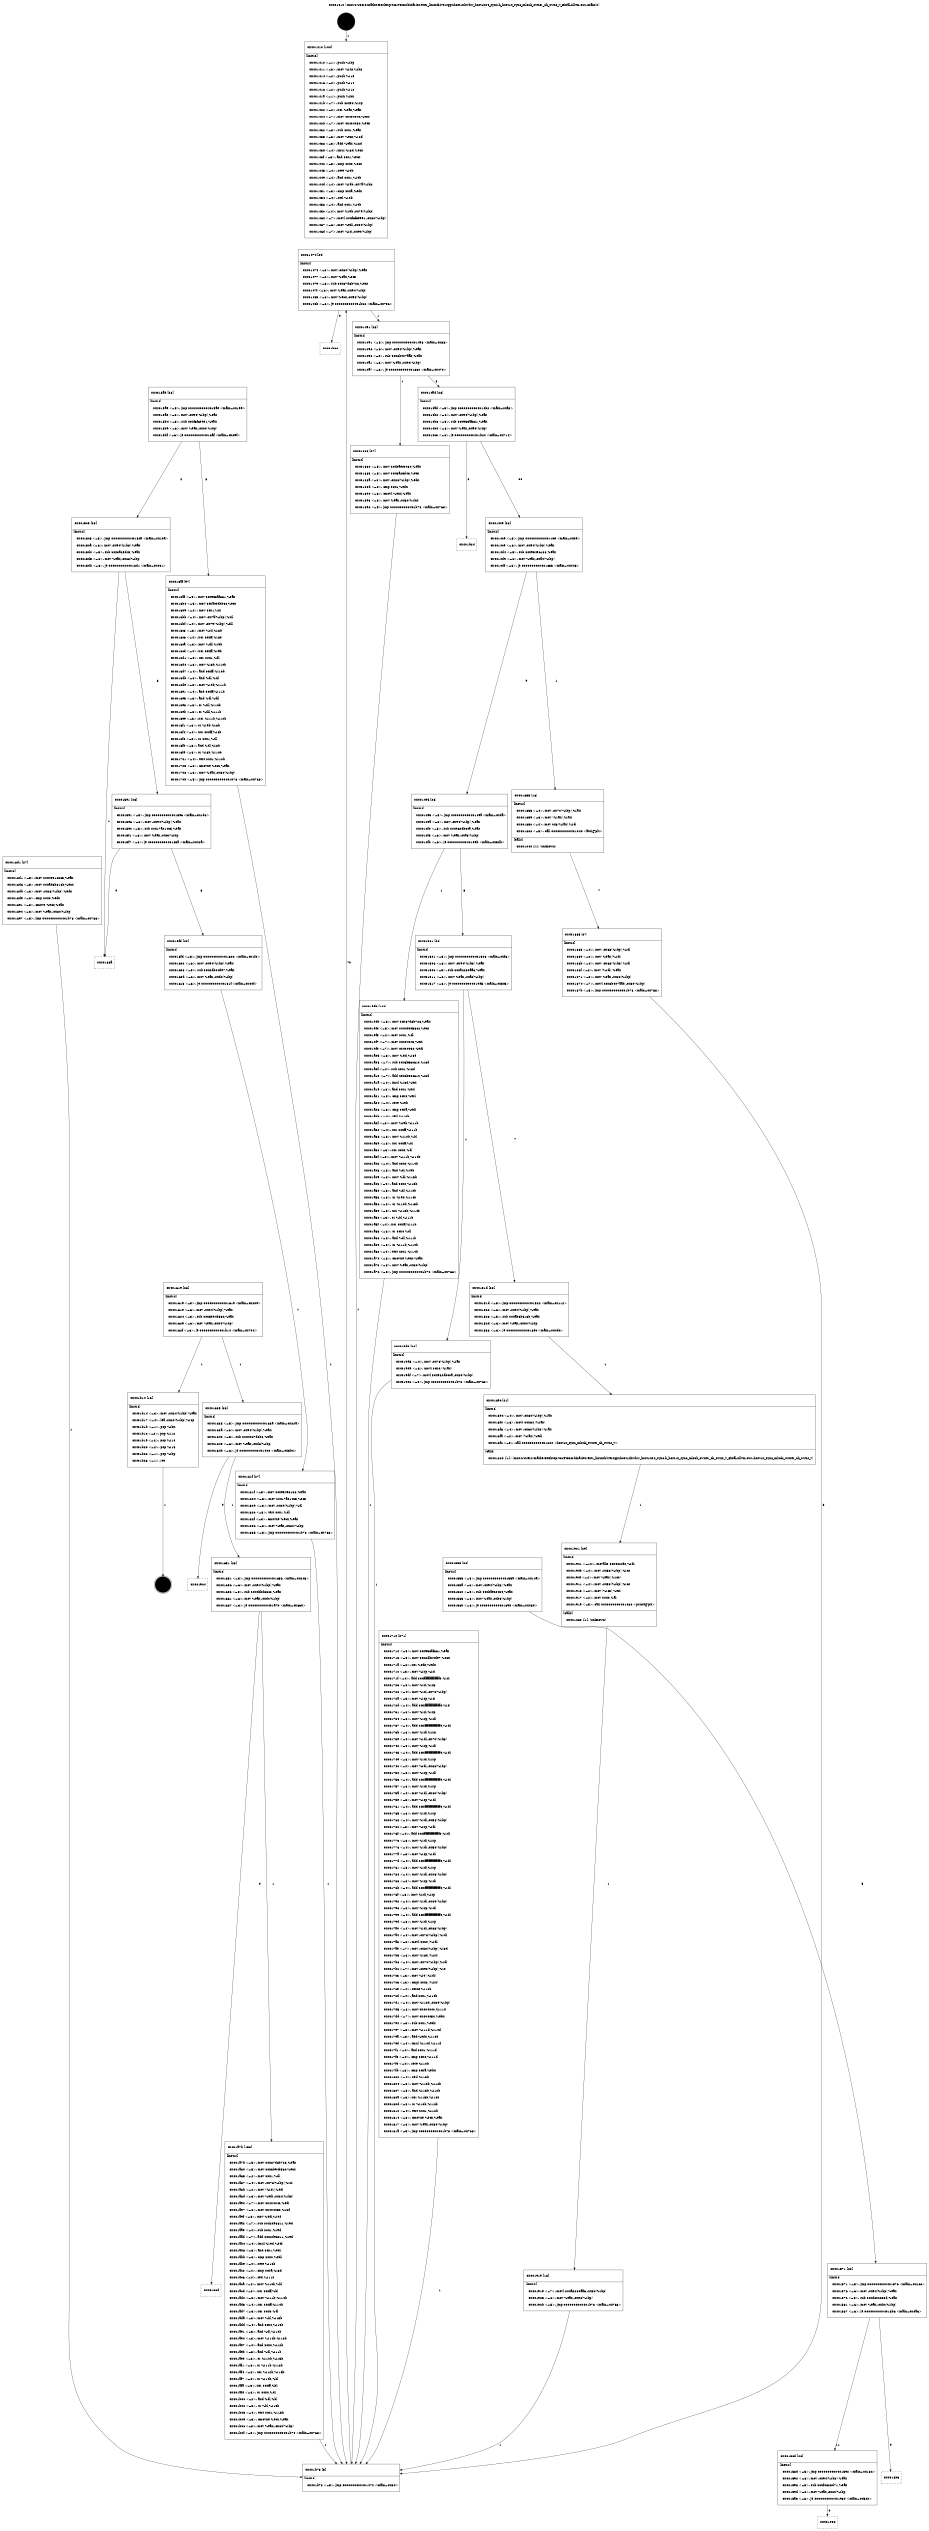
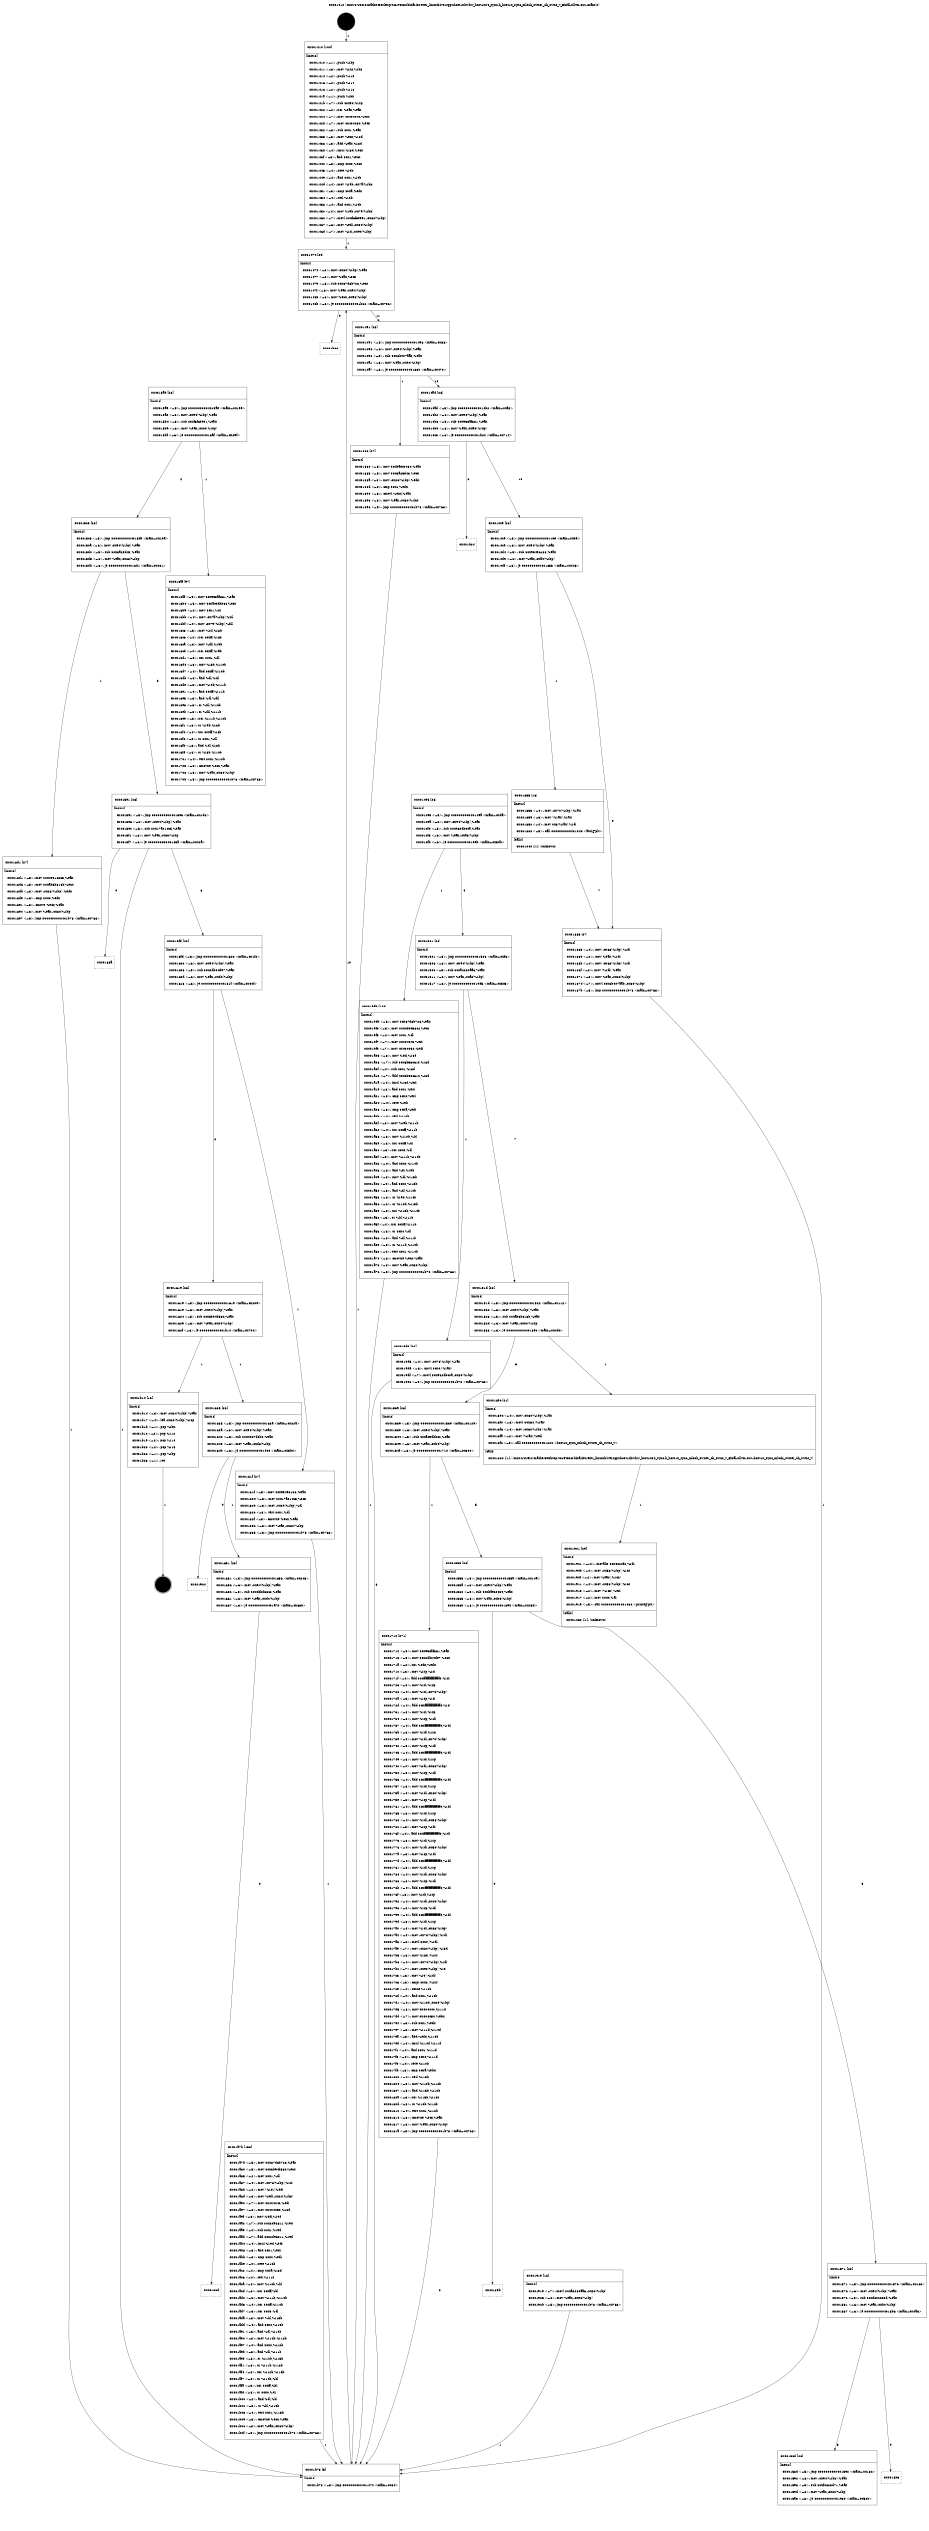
none -> (346, 242)
(378, 316) -> (378, 316)
(436, 382) -> (436, 381)
(206, 480) -> (206, 480)
(520, 480) -> (520, 480)
(497, 682) -> (601, 746)
(108, 763) -> (64, 711)
(464, 891) -> (464, 891)
(349, 963) -> (349, 963)
none -> (213, 1135)
none -> (430, 1430)
(823, 1505) -> (823, 1505)
(376, 1585) -> (376, 1585)
(337, 1621) -> (120, 1710)
(267, 1876) -> none
(591, 1947) -> none
none -> (492, 2290)
(439, 2291) -> (439, 2290)
(837, 2445) -> (837, 2445)
(827, 2522) -> none
